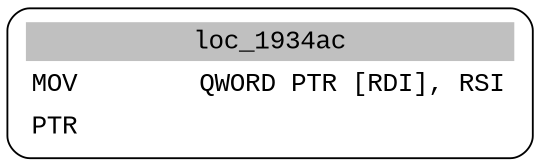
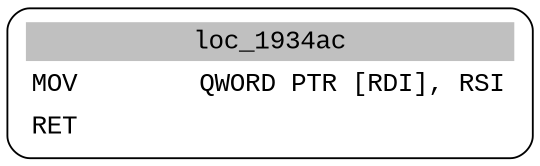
(116, 126) -> (116, 126)
